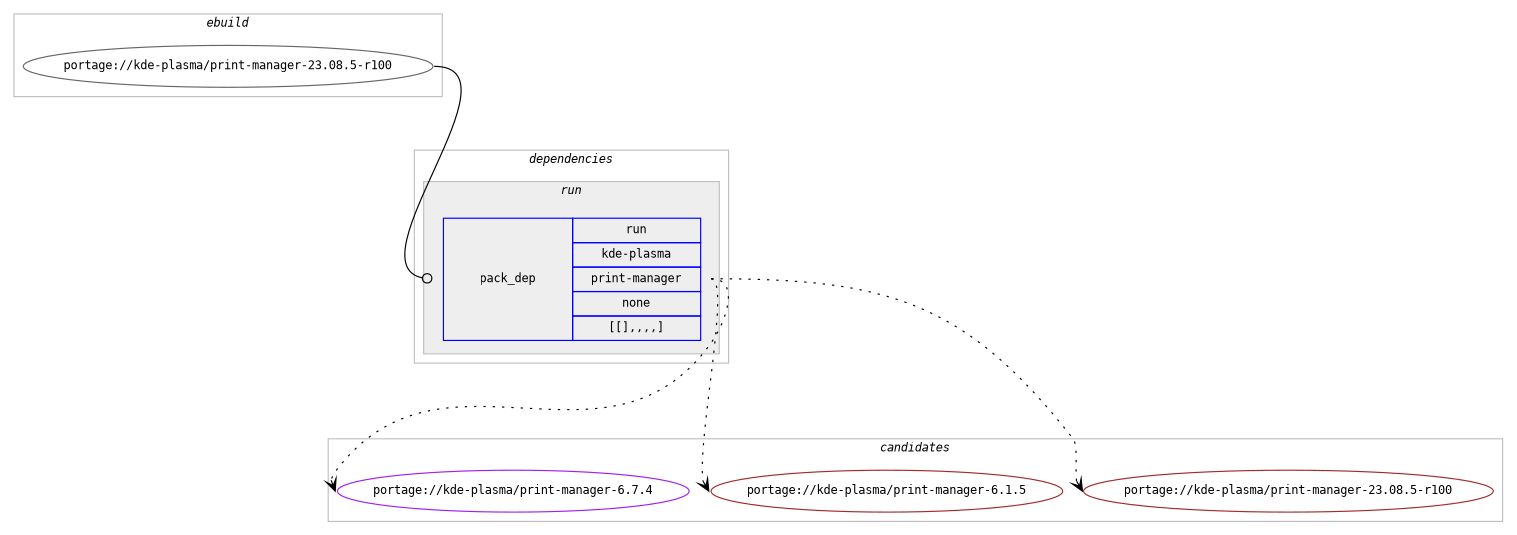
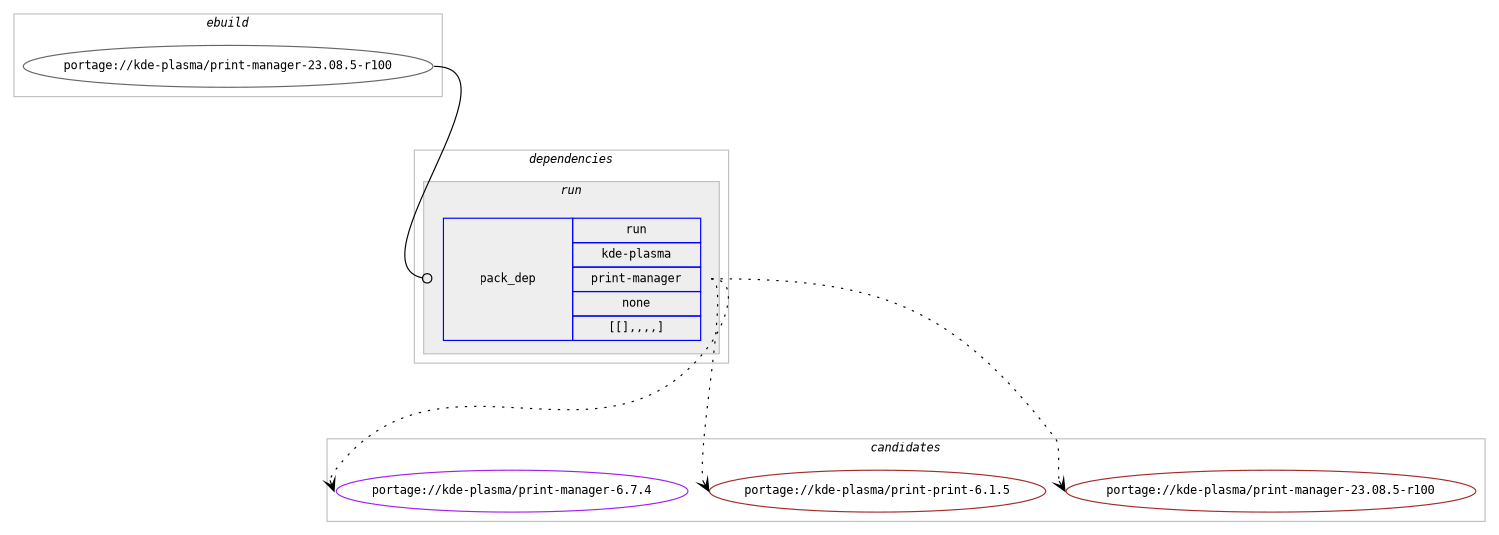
(887, 491) -> (878, 491)
